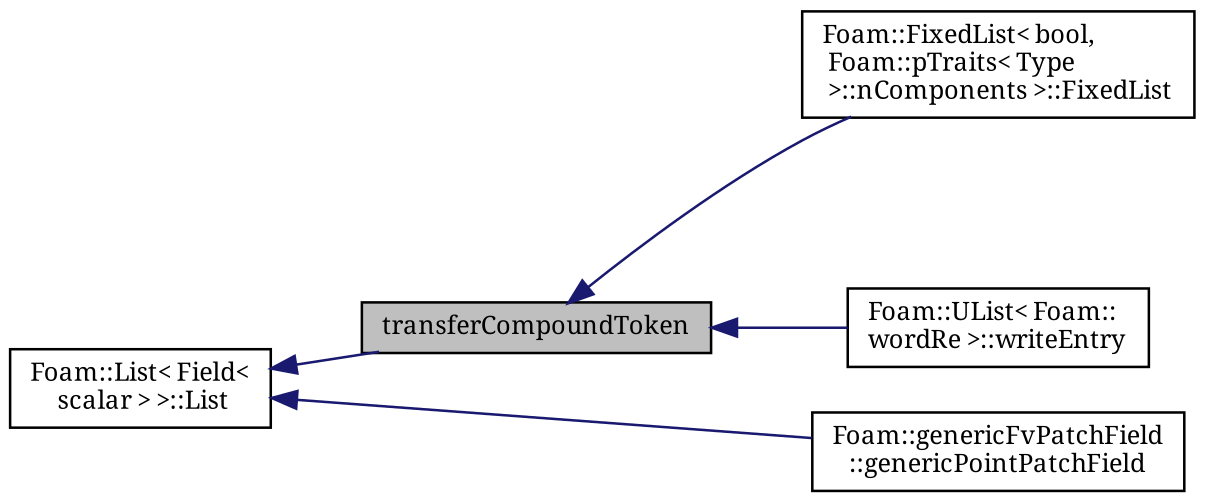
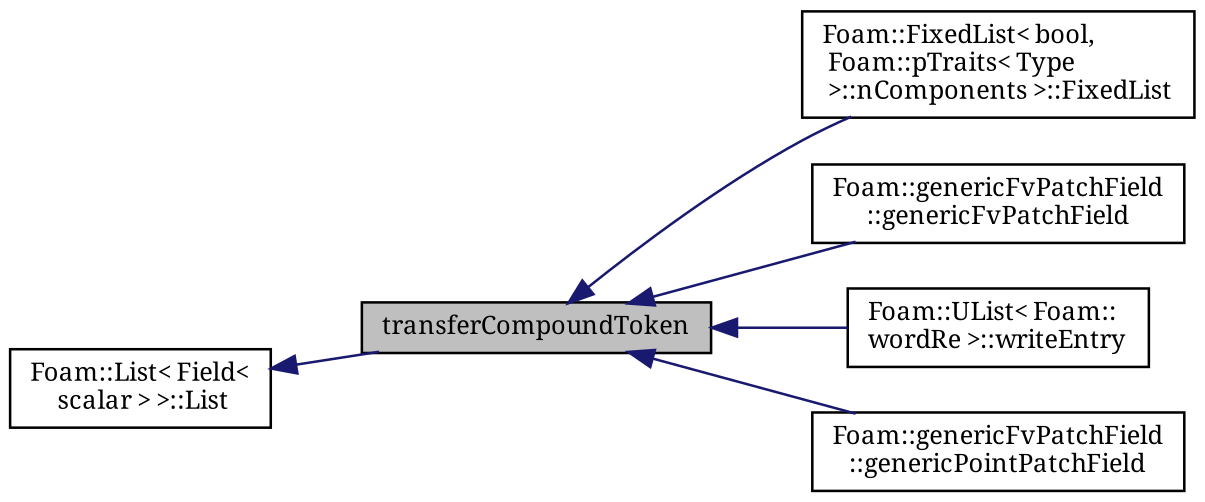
none -> (998, 204)
(555, 419) -> (754, 386)
